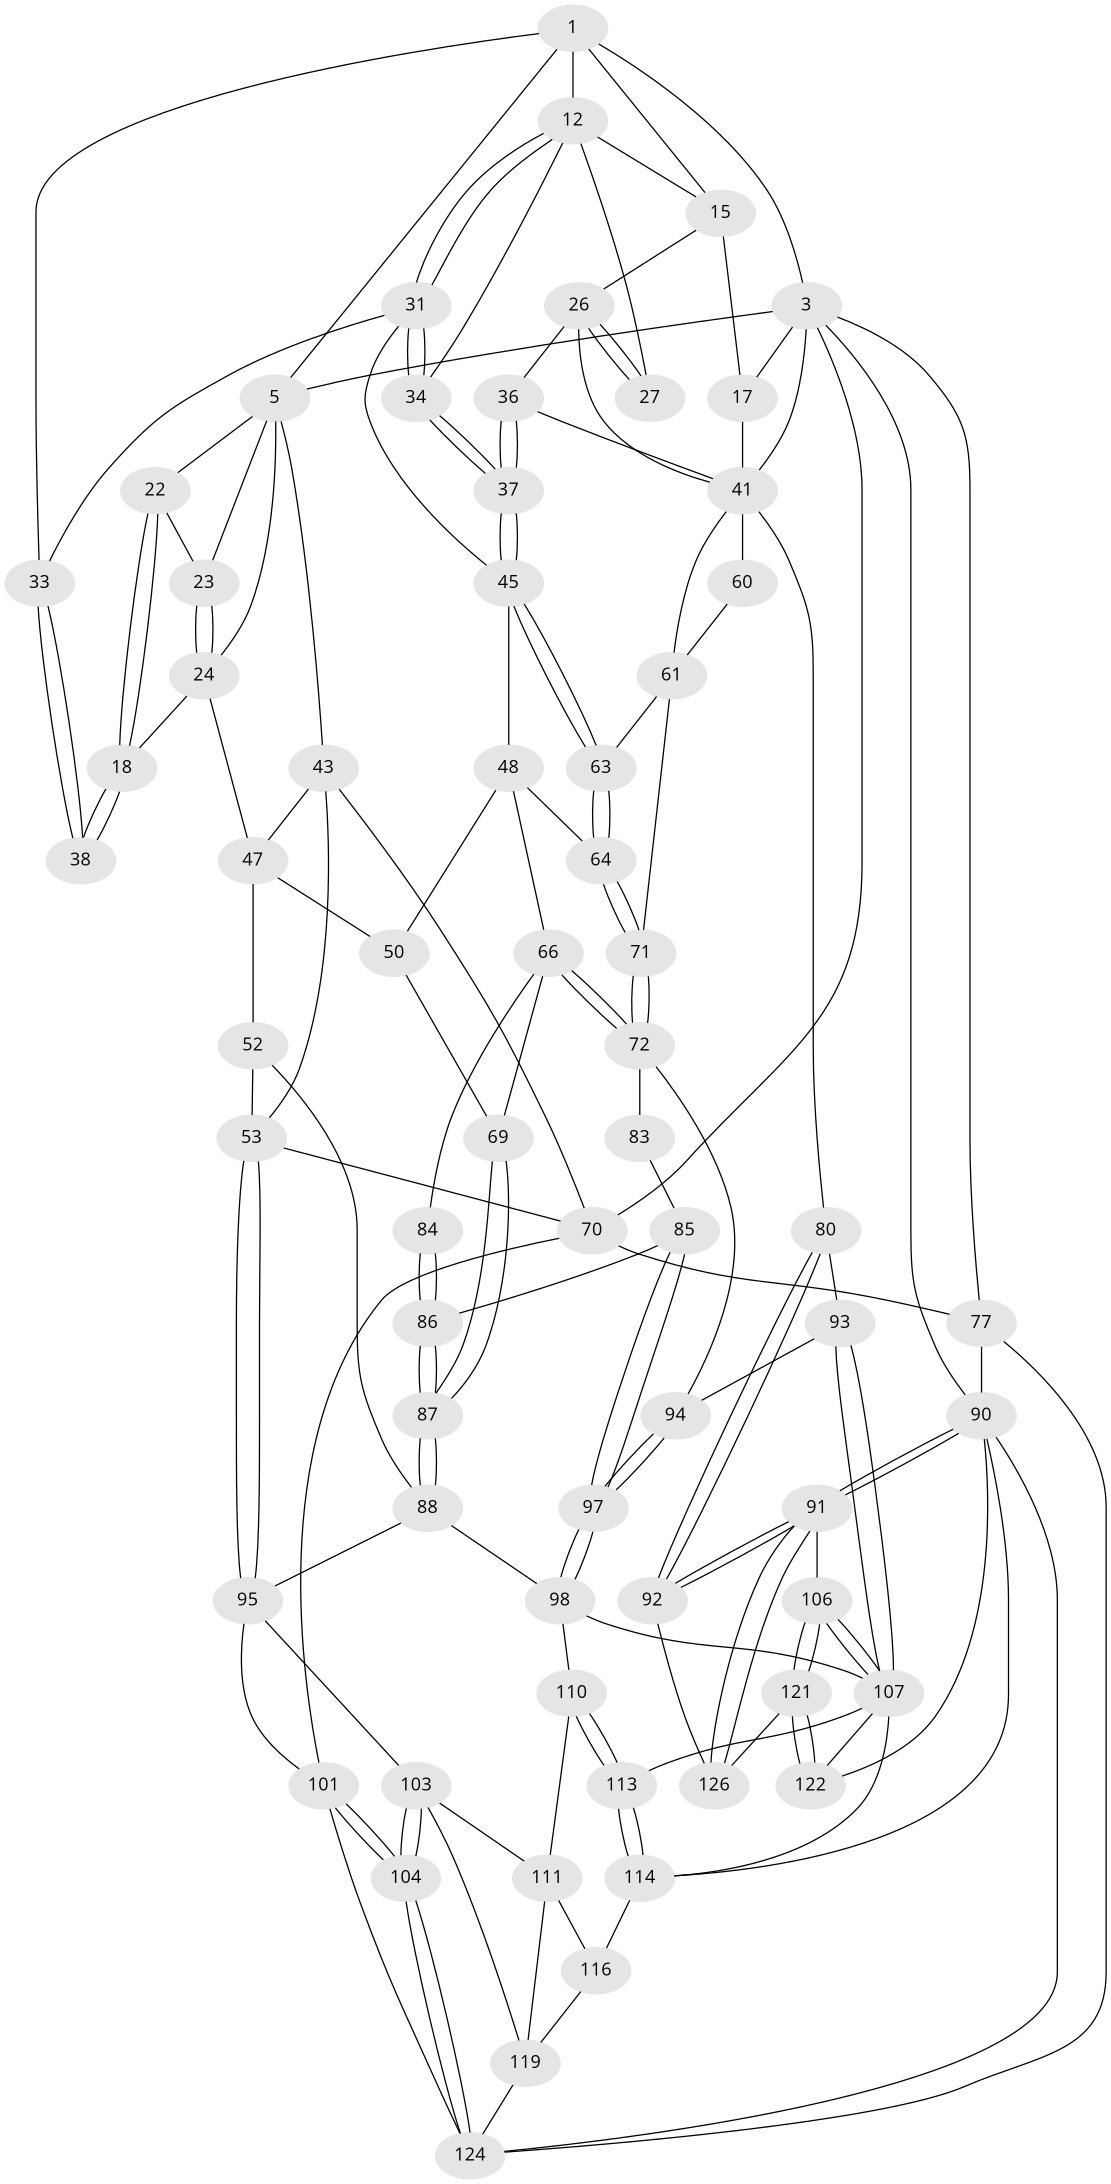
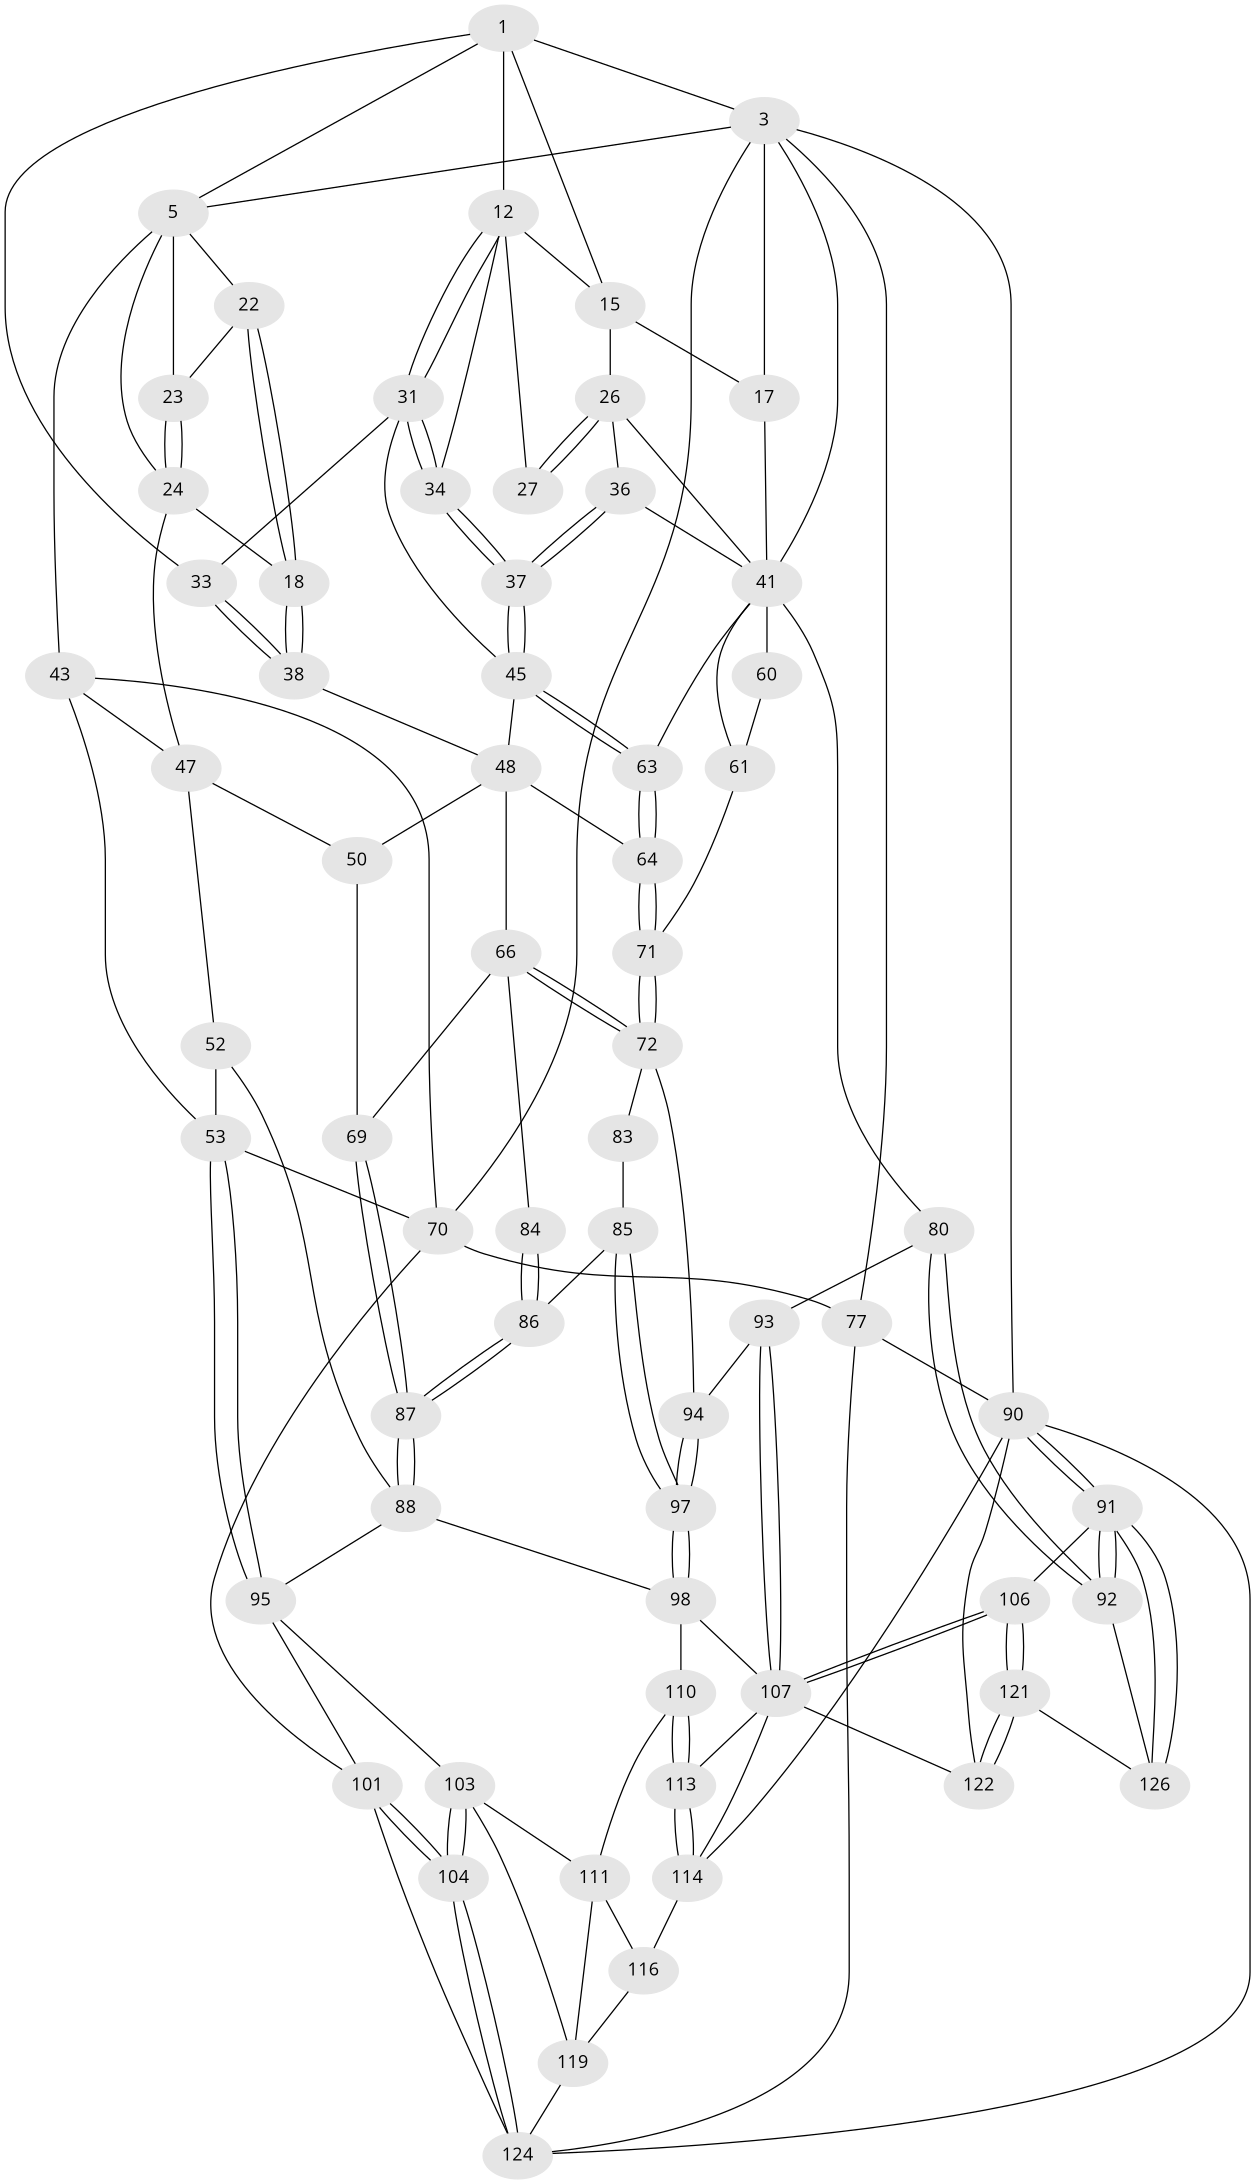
none -> (400, 722)
(637, 722) -> (699, 672)
